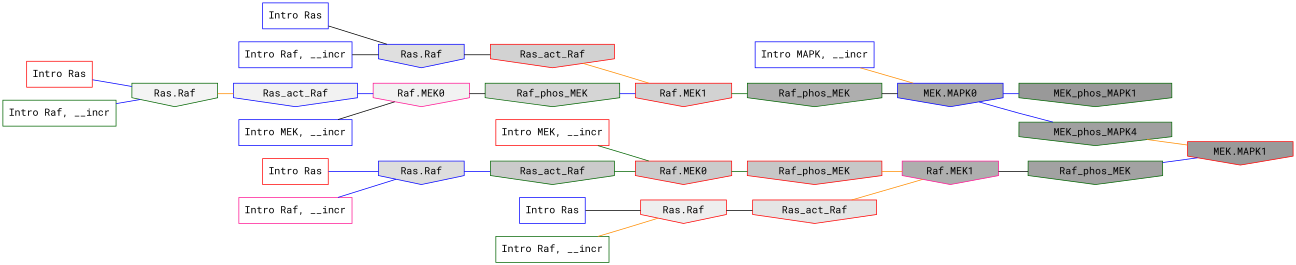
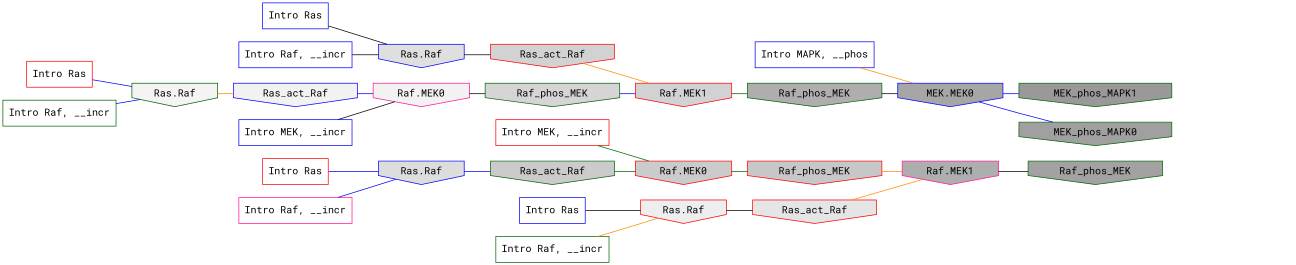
(815, 55) -> (815, 55)
(950, 94) -> (950, 94)
(1095, 133) -> (1095, 133)
(1240, 152) -> none
